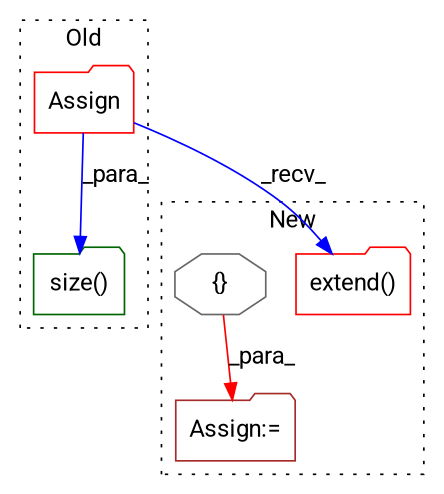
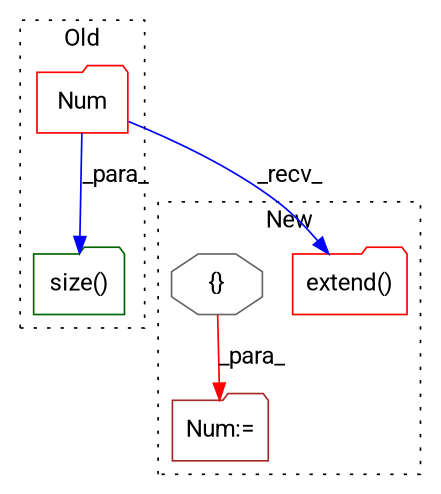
(84, 103) -> (82, 103)
(235, 431) -> (220, 431)
